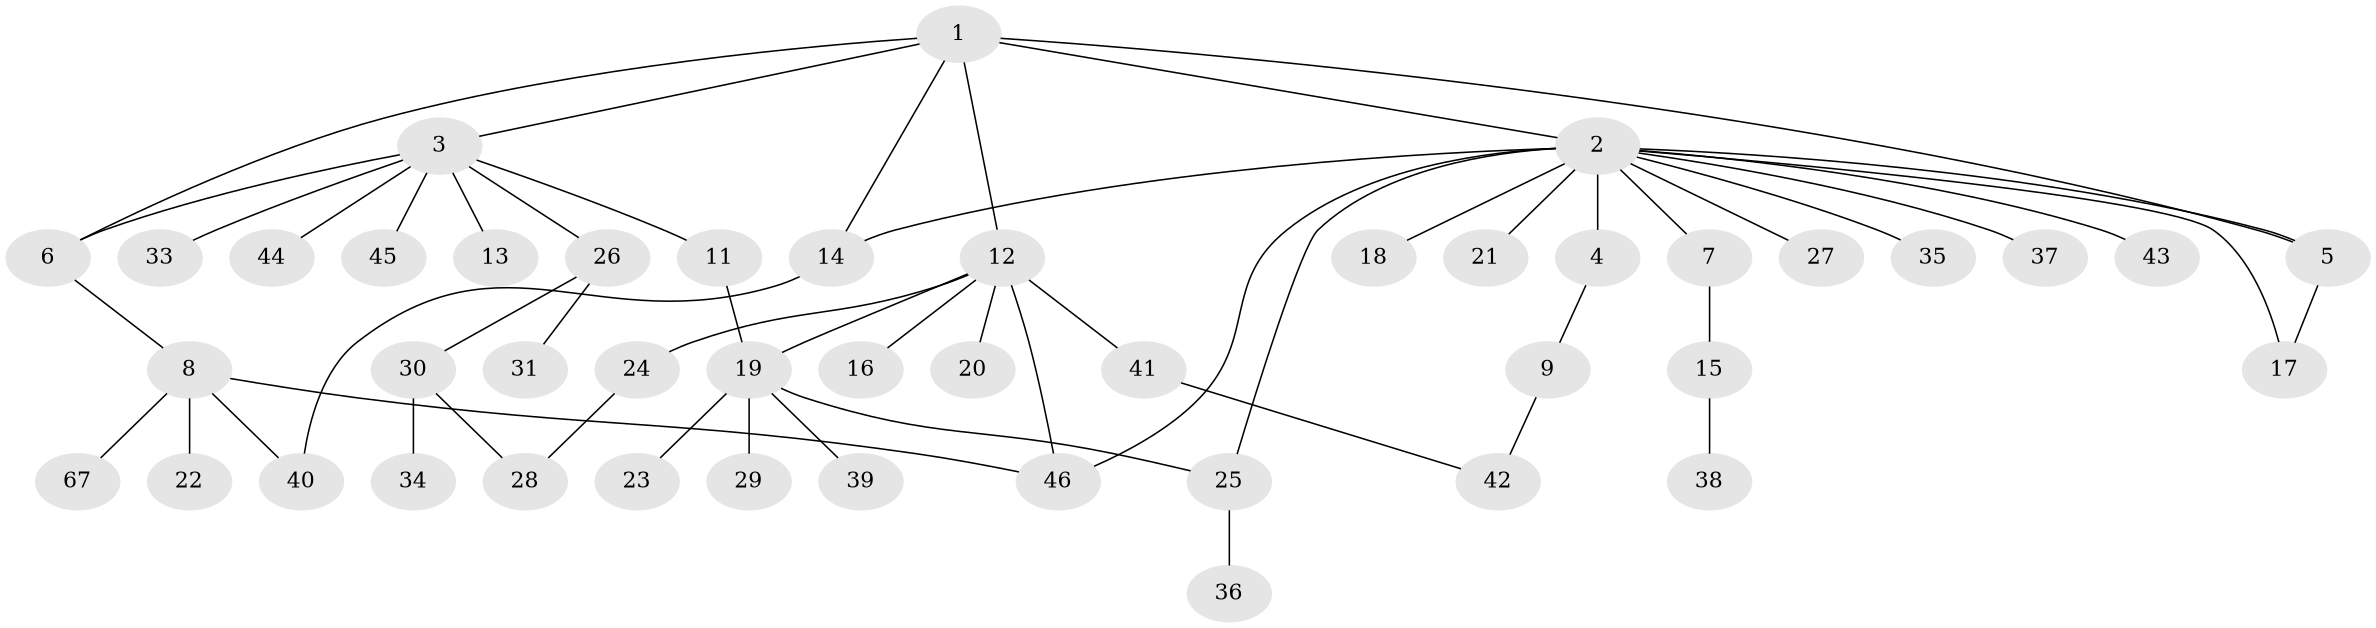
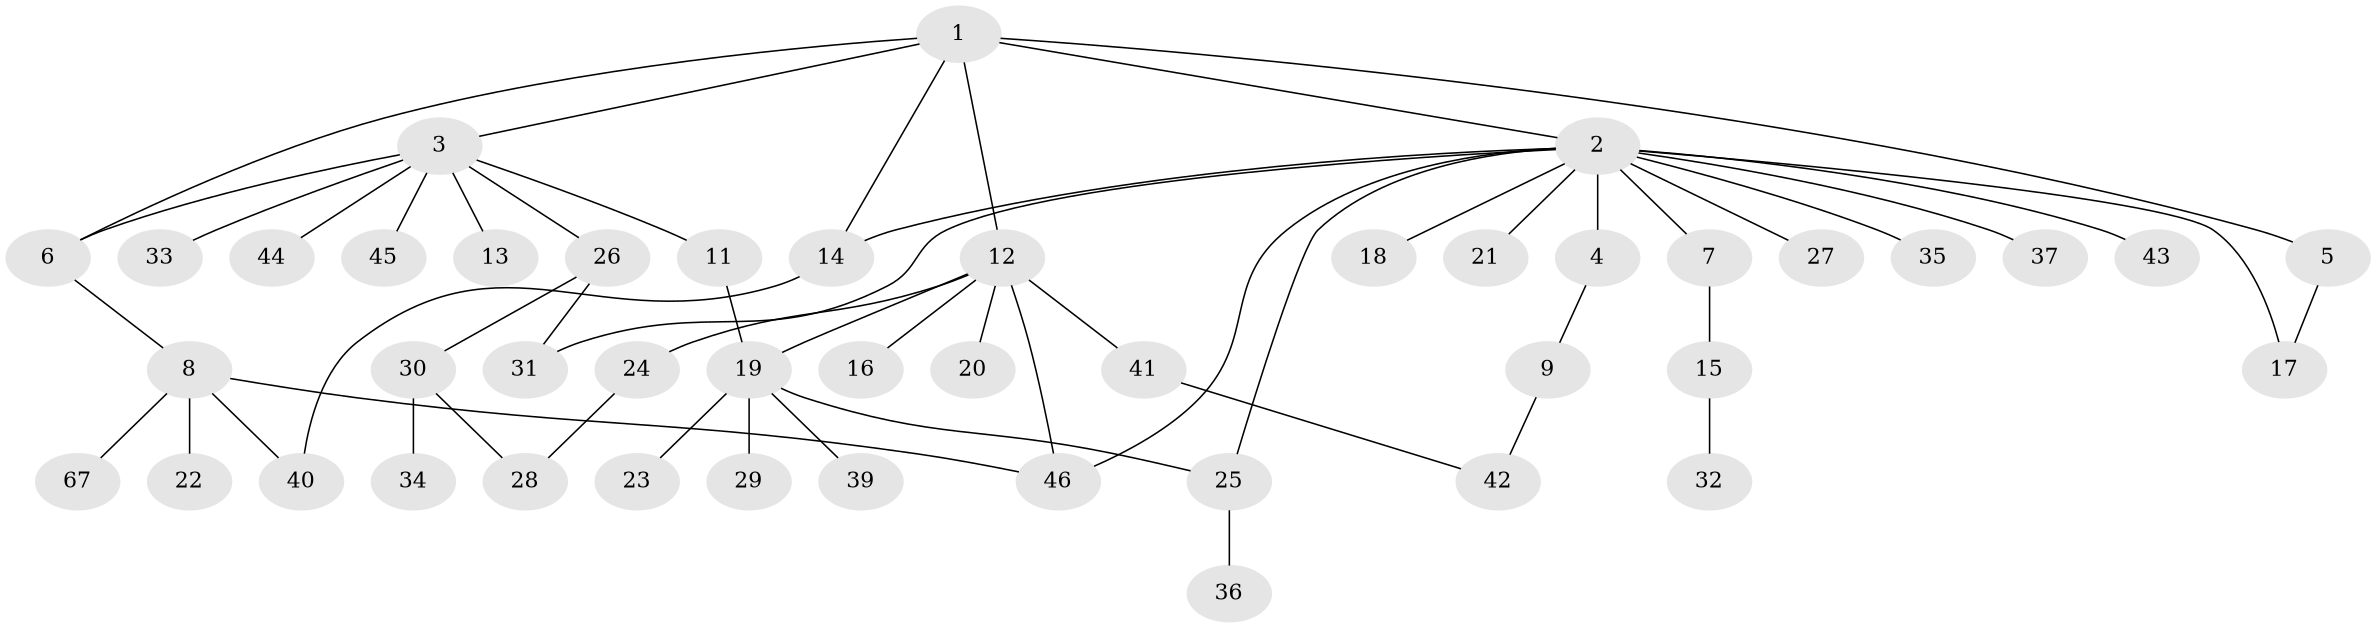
(1970, 176) -> (965, 224)
(1710, 482) -> (1710, 482)
